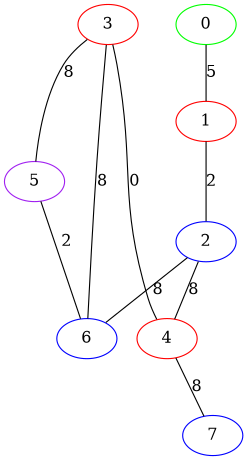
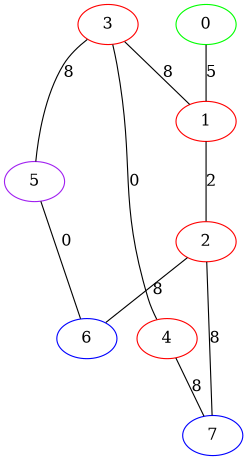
(96, 182) -> (157, 73)
(67, 242) -> (67, 242)
(206, 242) -> (206, 242)
(187, 290) -> (209, 339)
